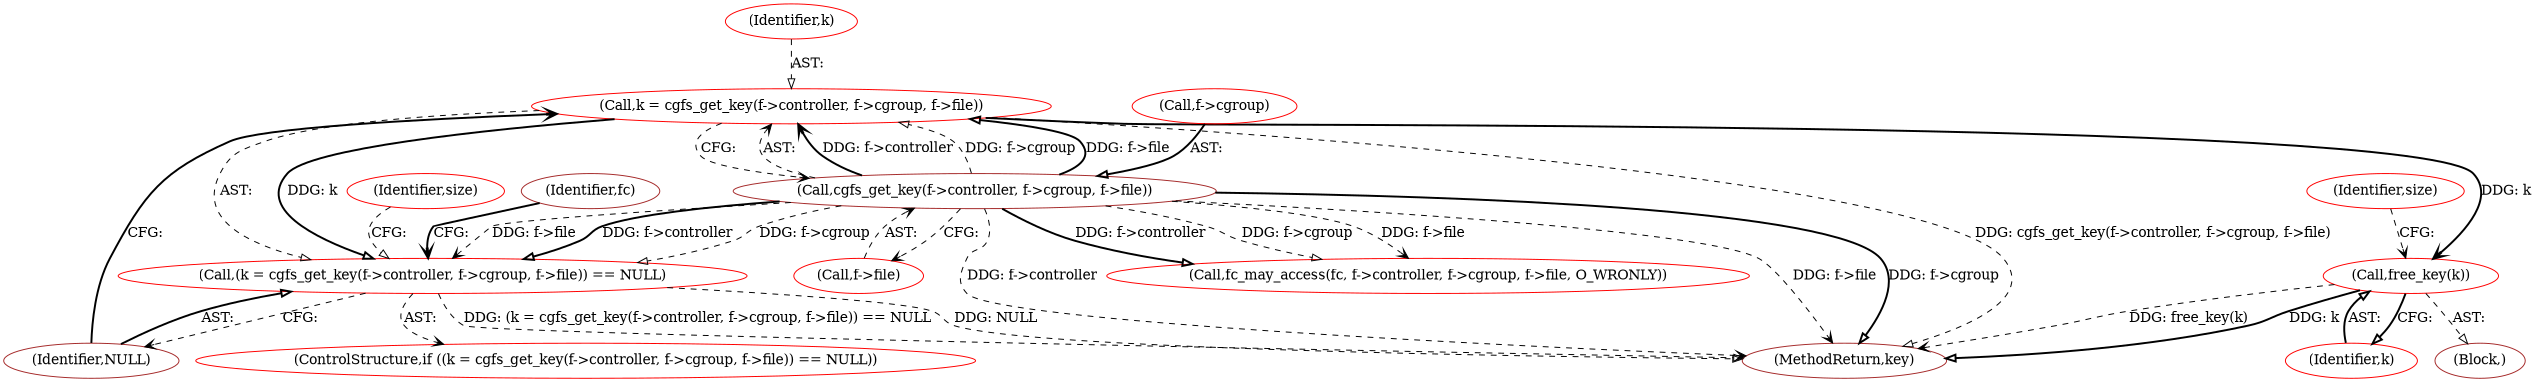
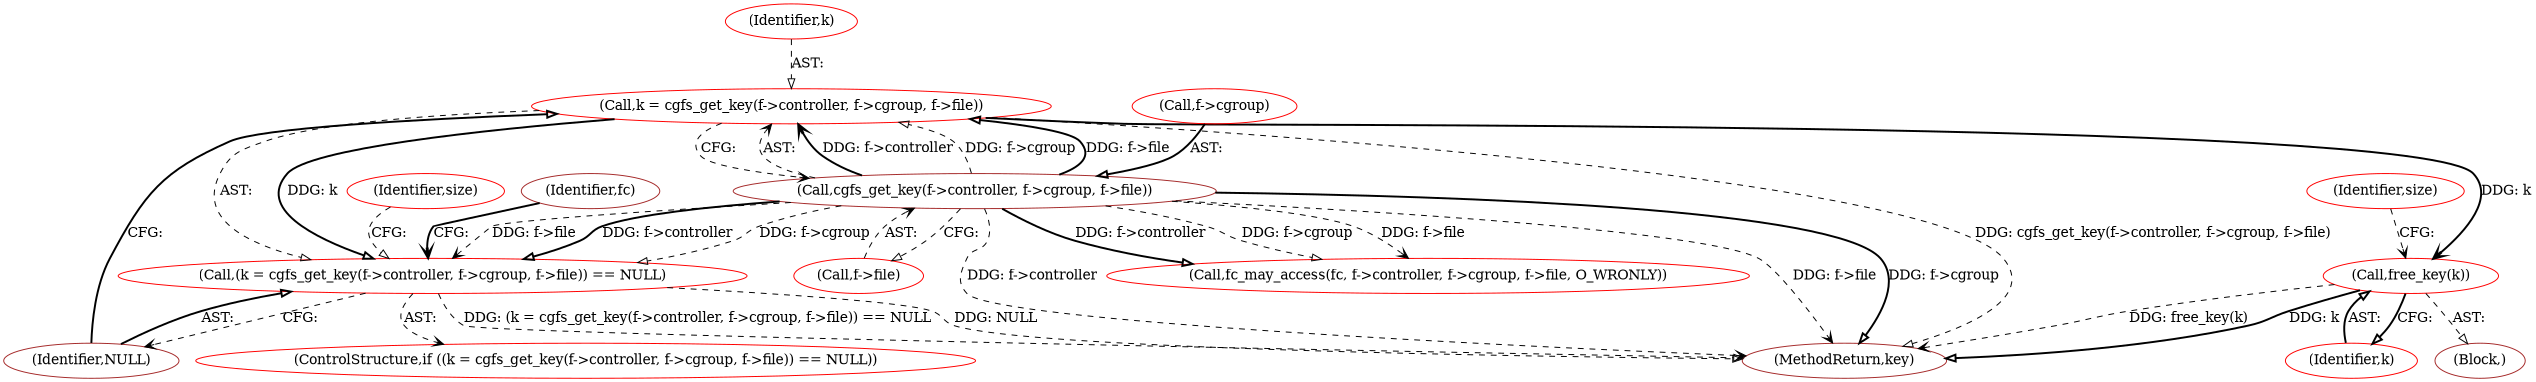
(259, 135) -> (259, 135)
(933, 235) -> (933, 235)
